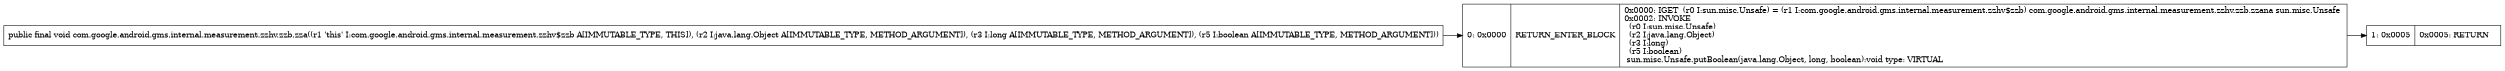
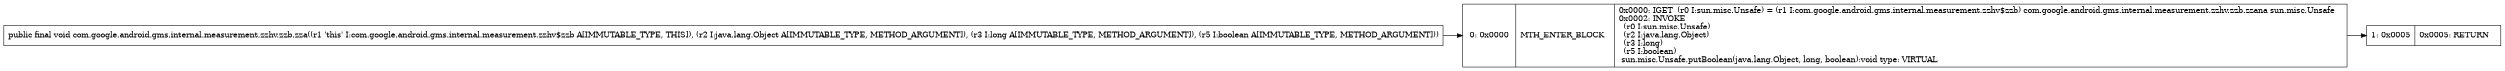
(1565, 35) -> (1562, 35)
